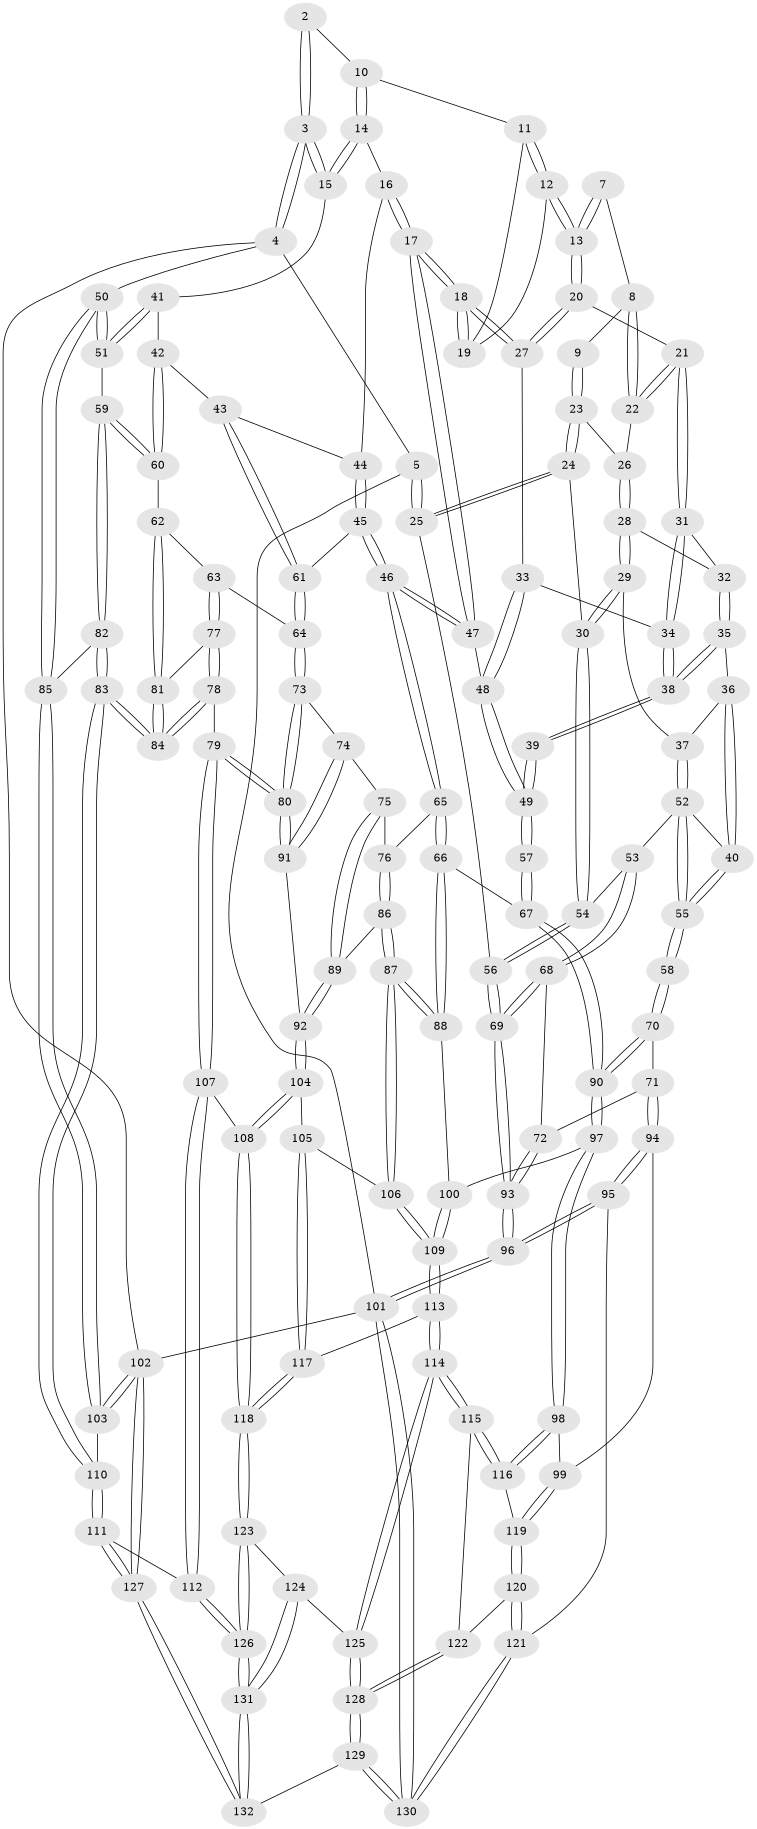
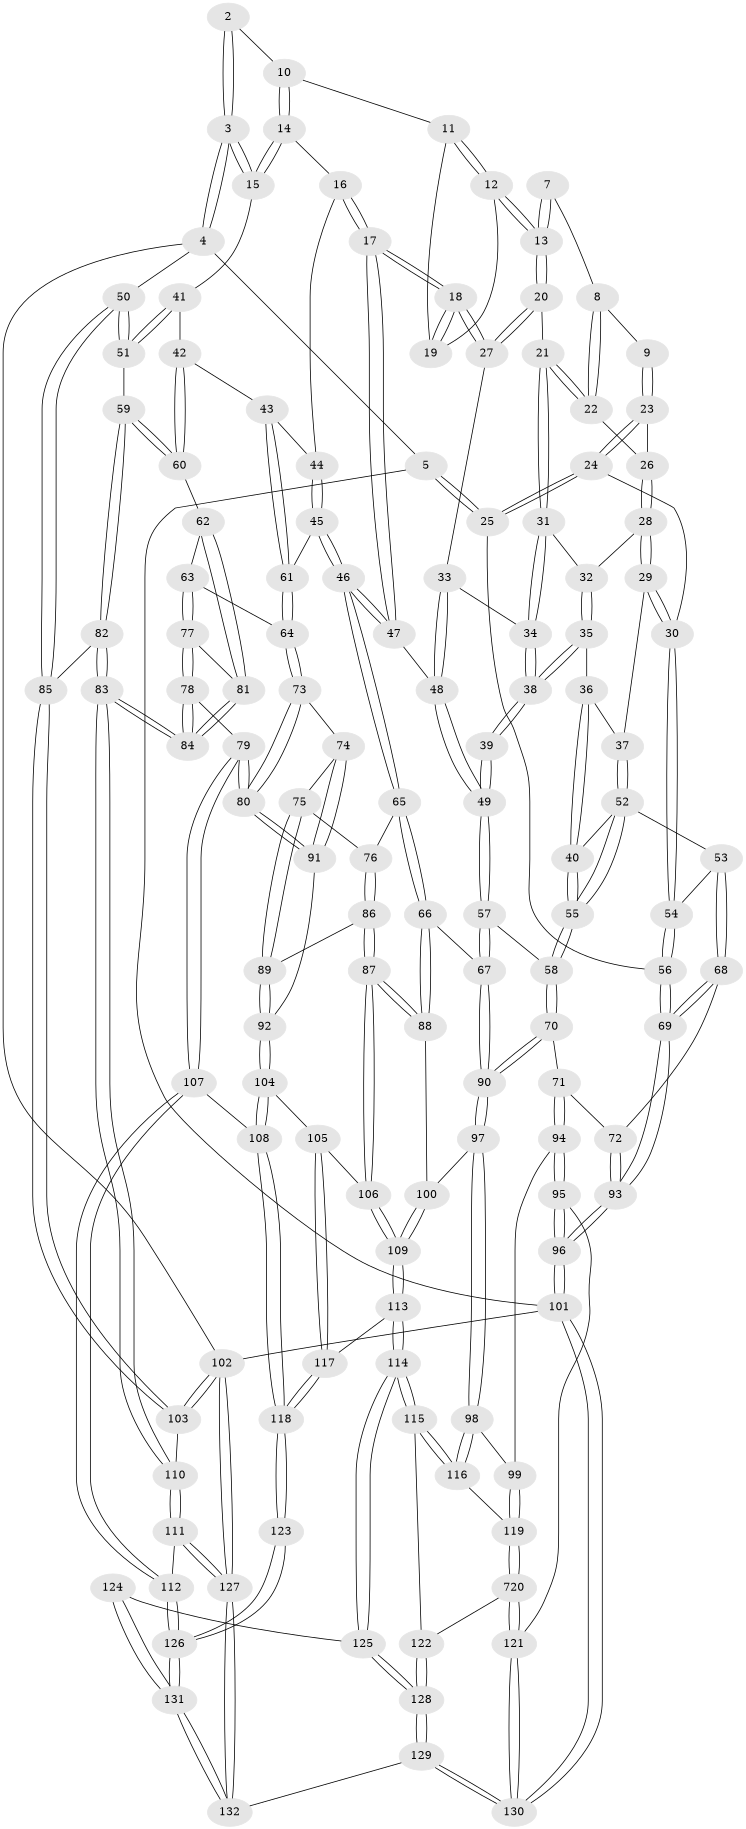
none -> (518, 943)
(270, 1560) -> none
(517, 1588) -> (514, 1588)
